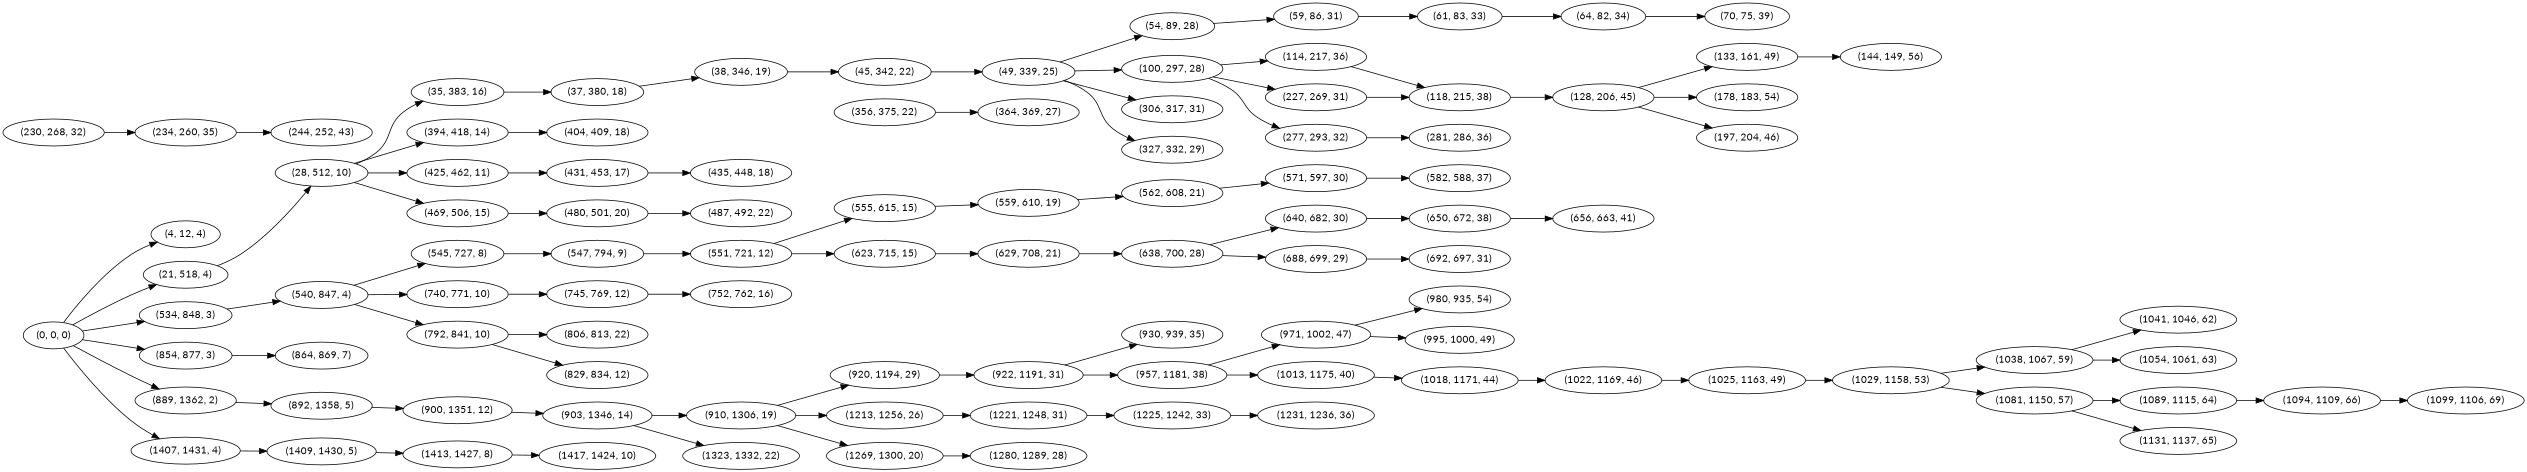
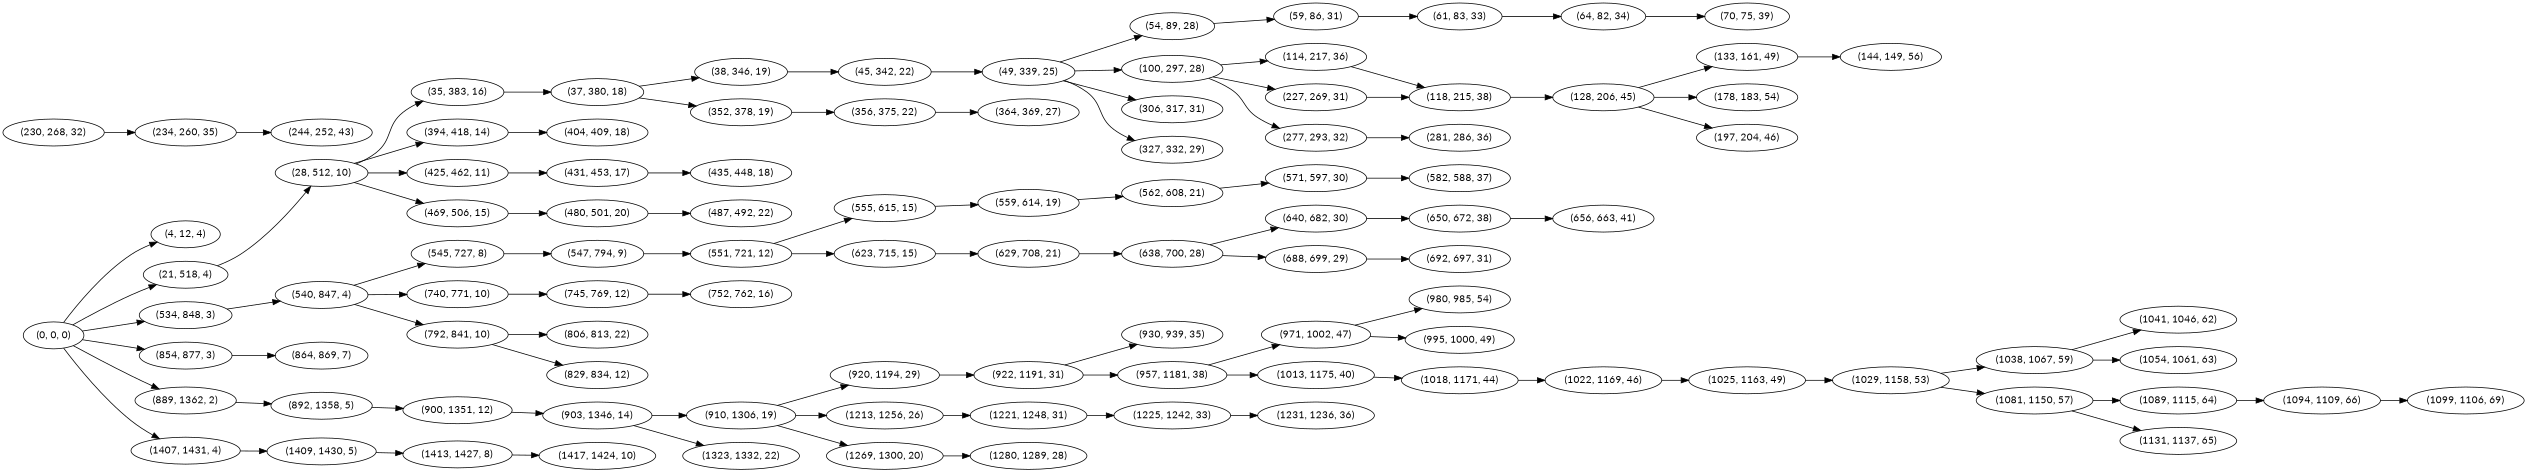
none -> (741, 112)
(1029, 203) -> (1029, 203)
(1460, 299) -> (1460, 299)
